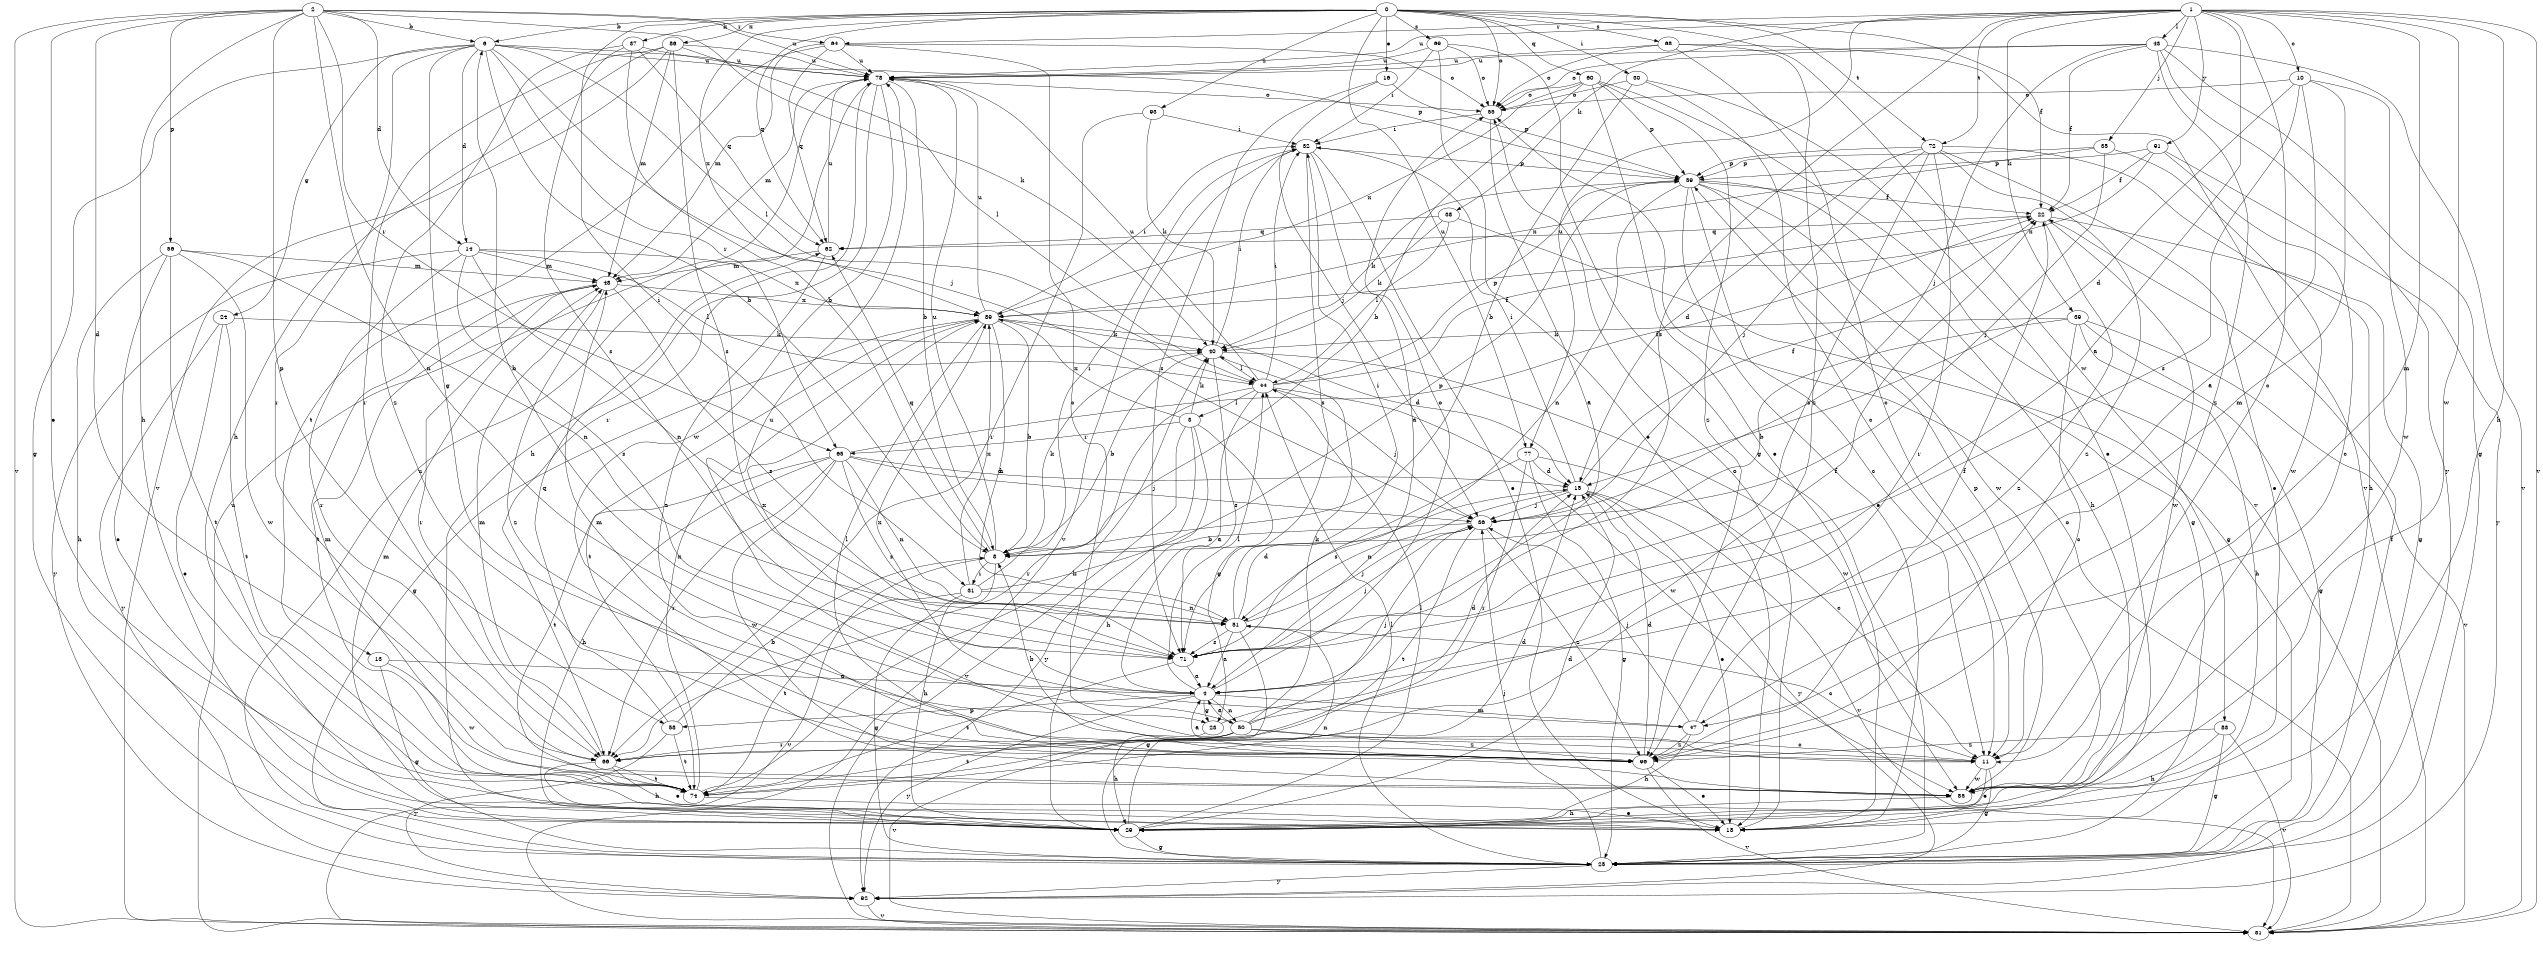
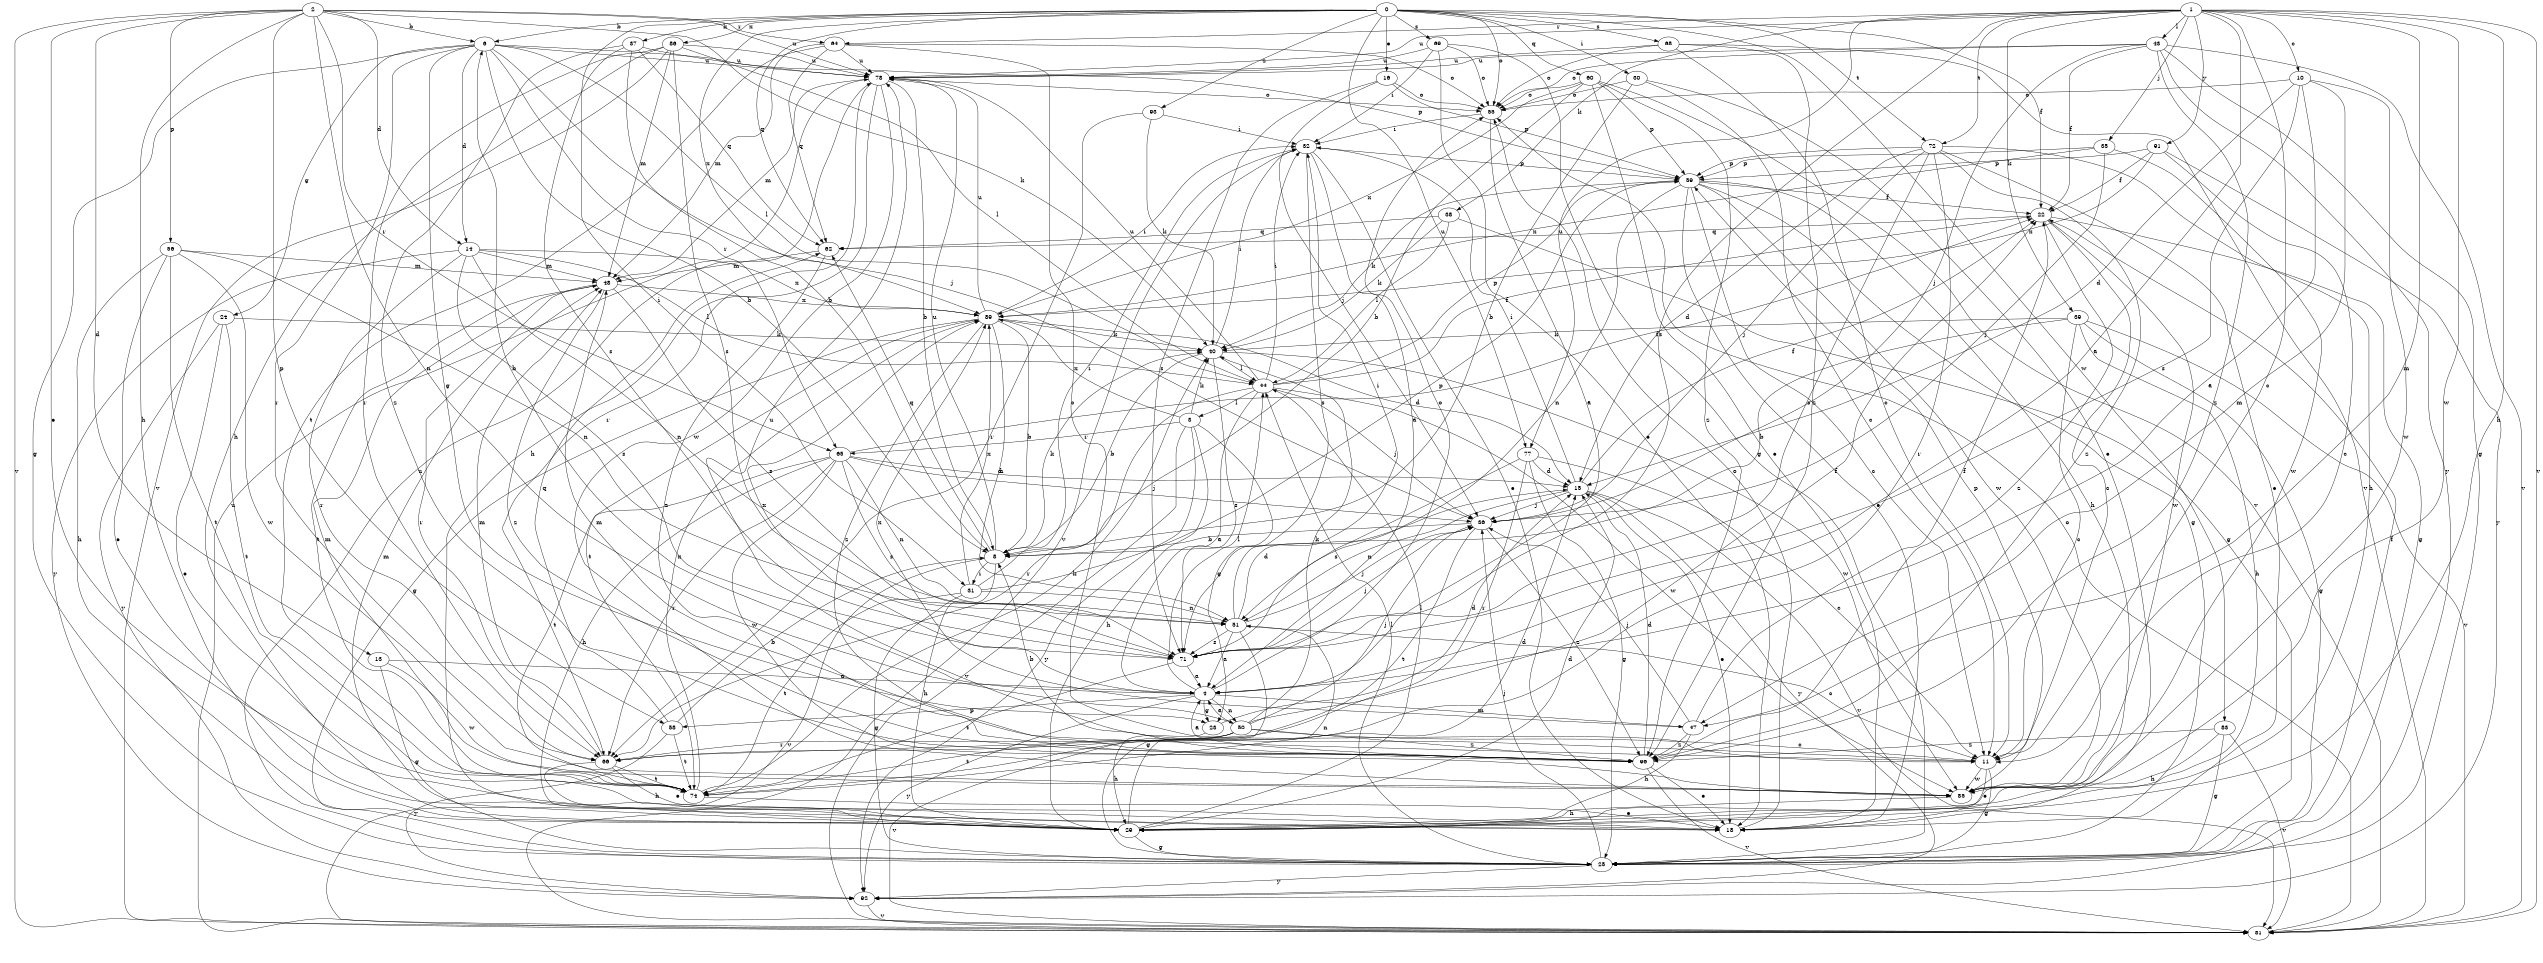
none -> (1434, 102)
(829, 146) -> none
none -> (2087, 465)
(847, 540) -> (847, 540)
